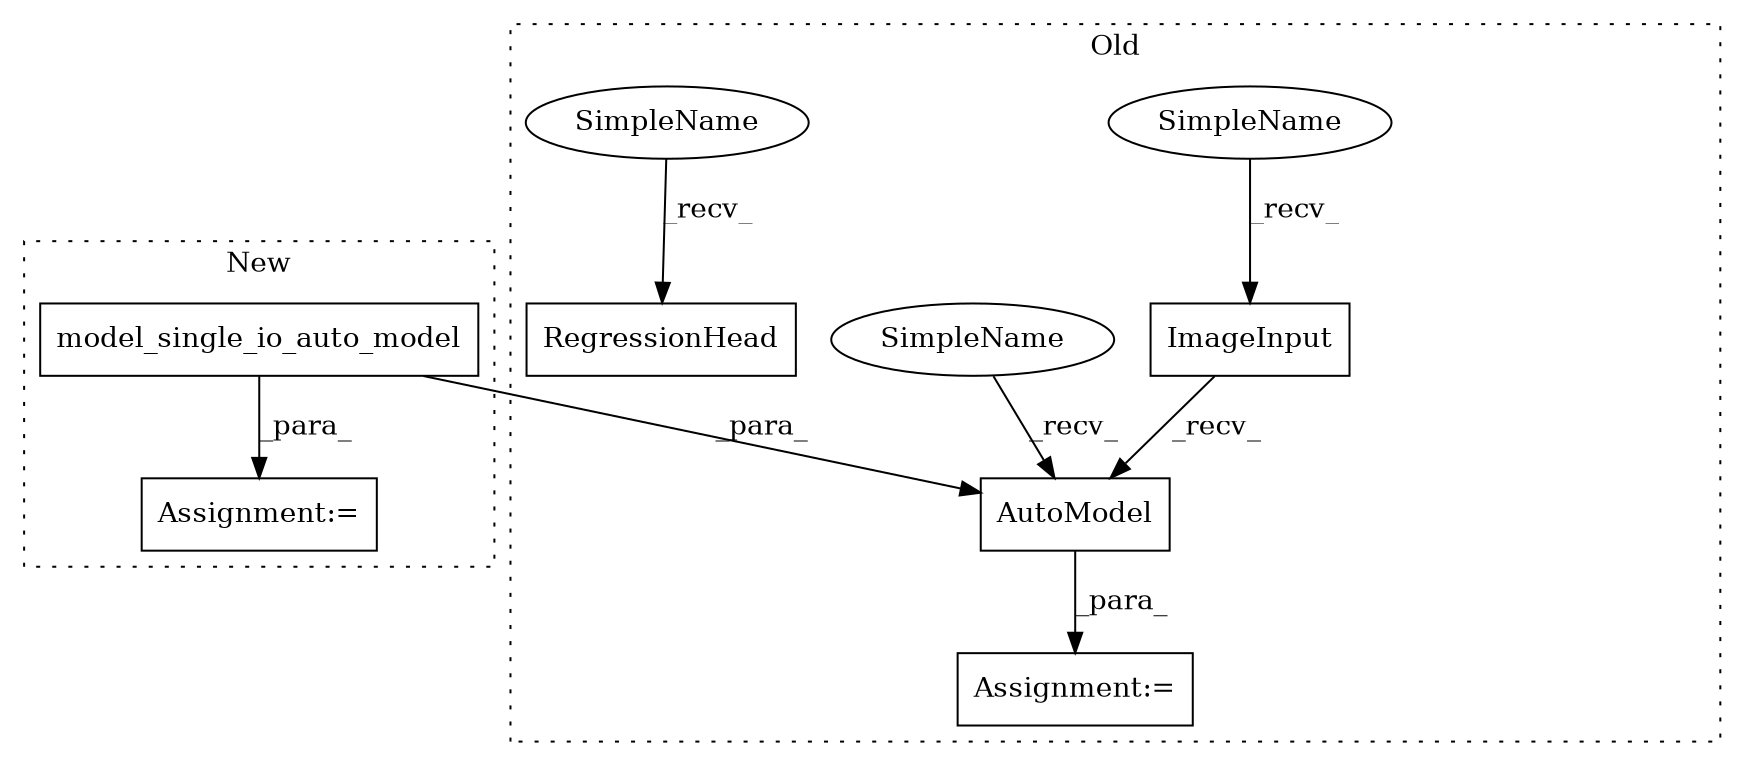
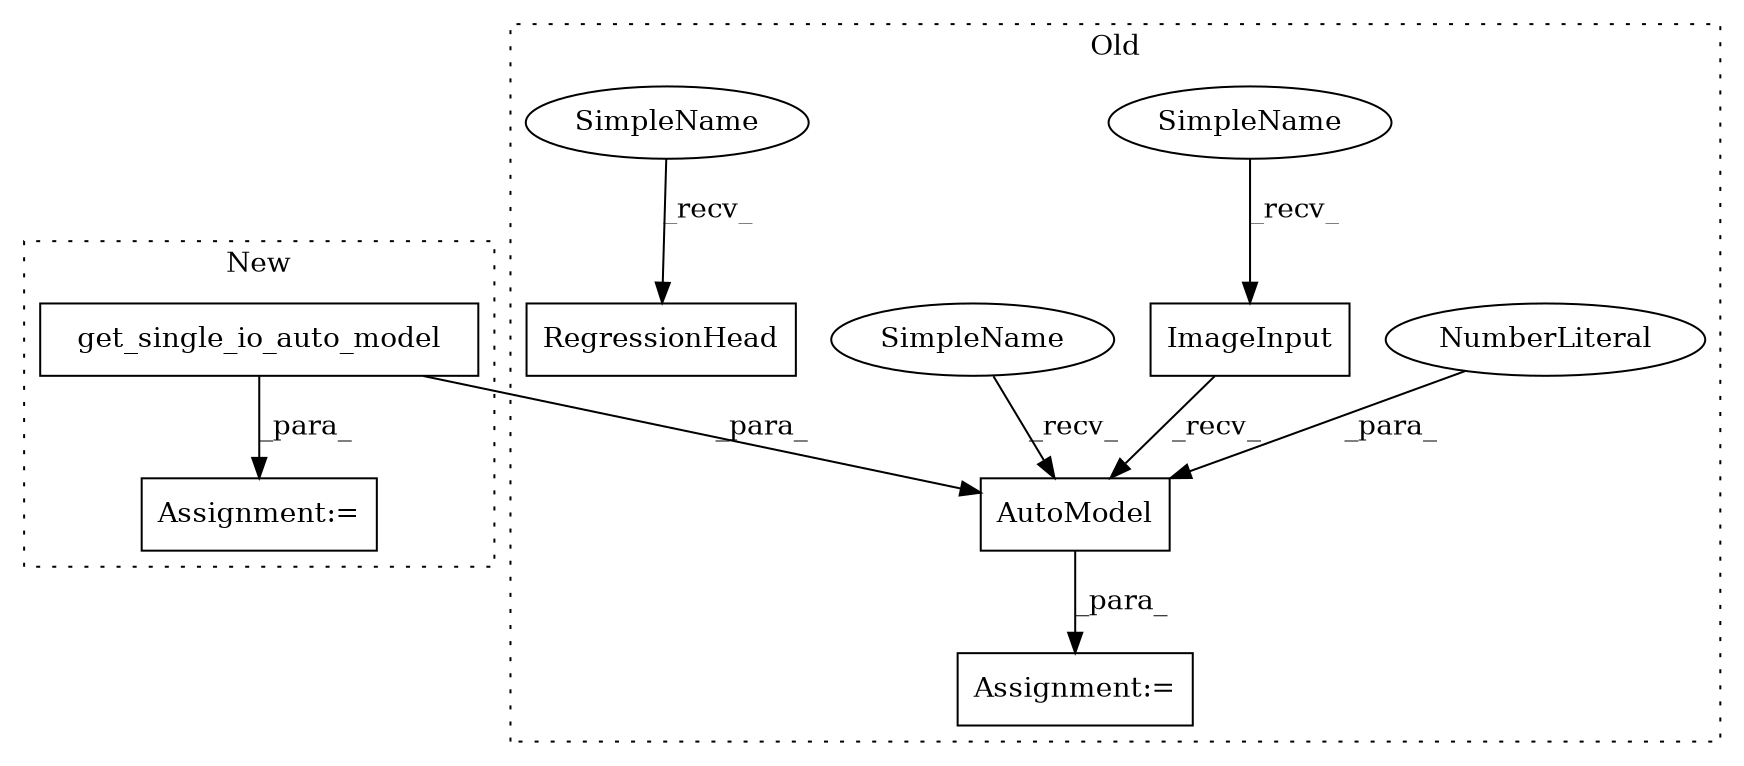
(259, 340) -> (259, 340)
none -> (1545, 340)
